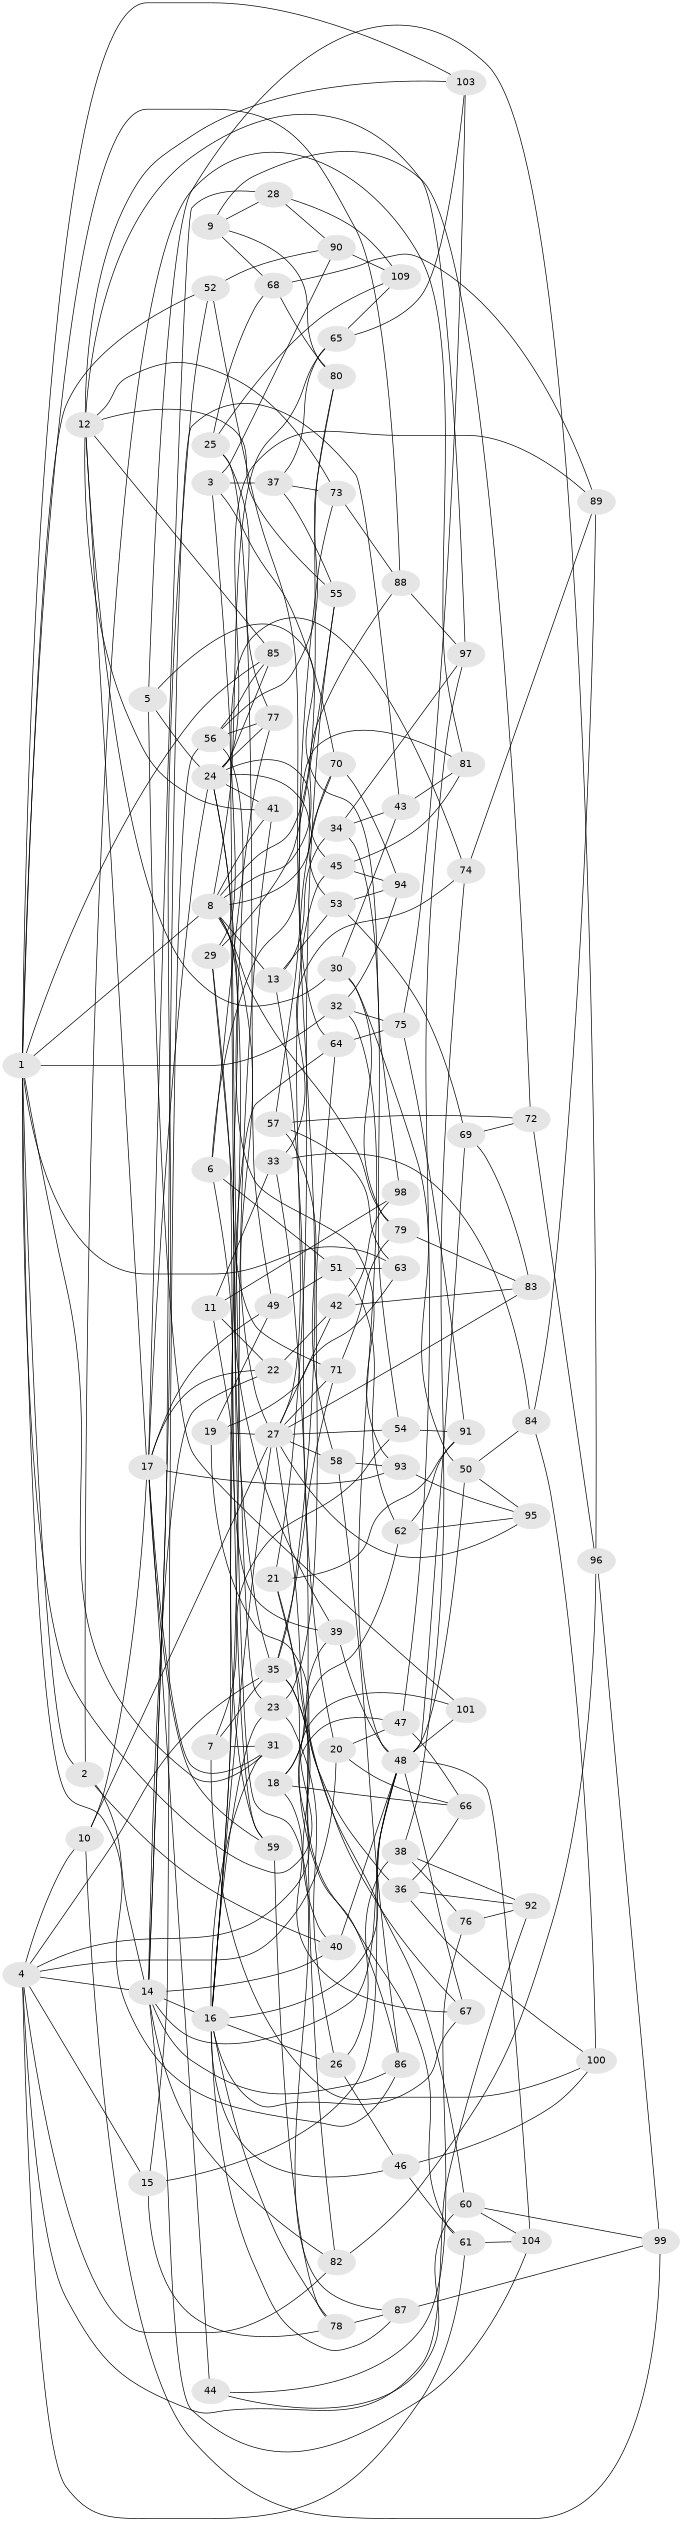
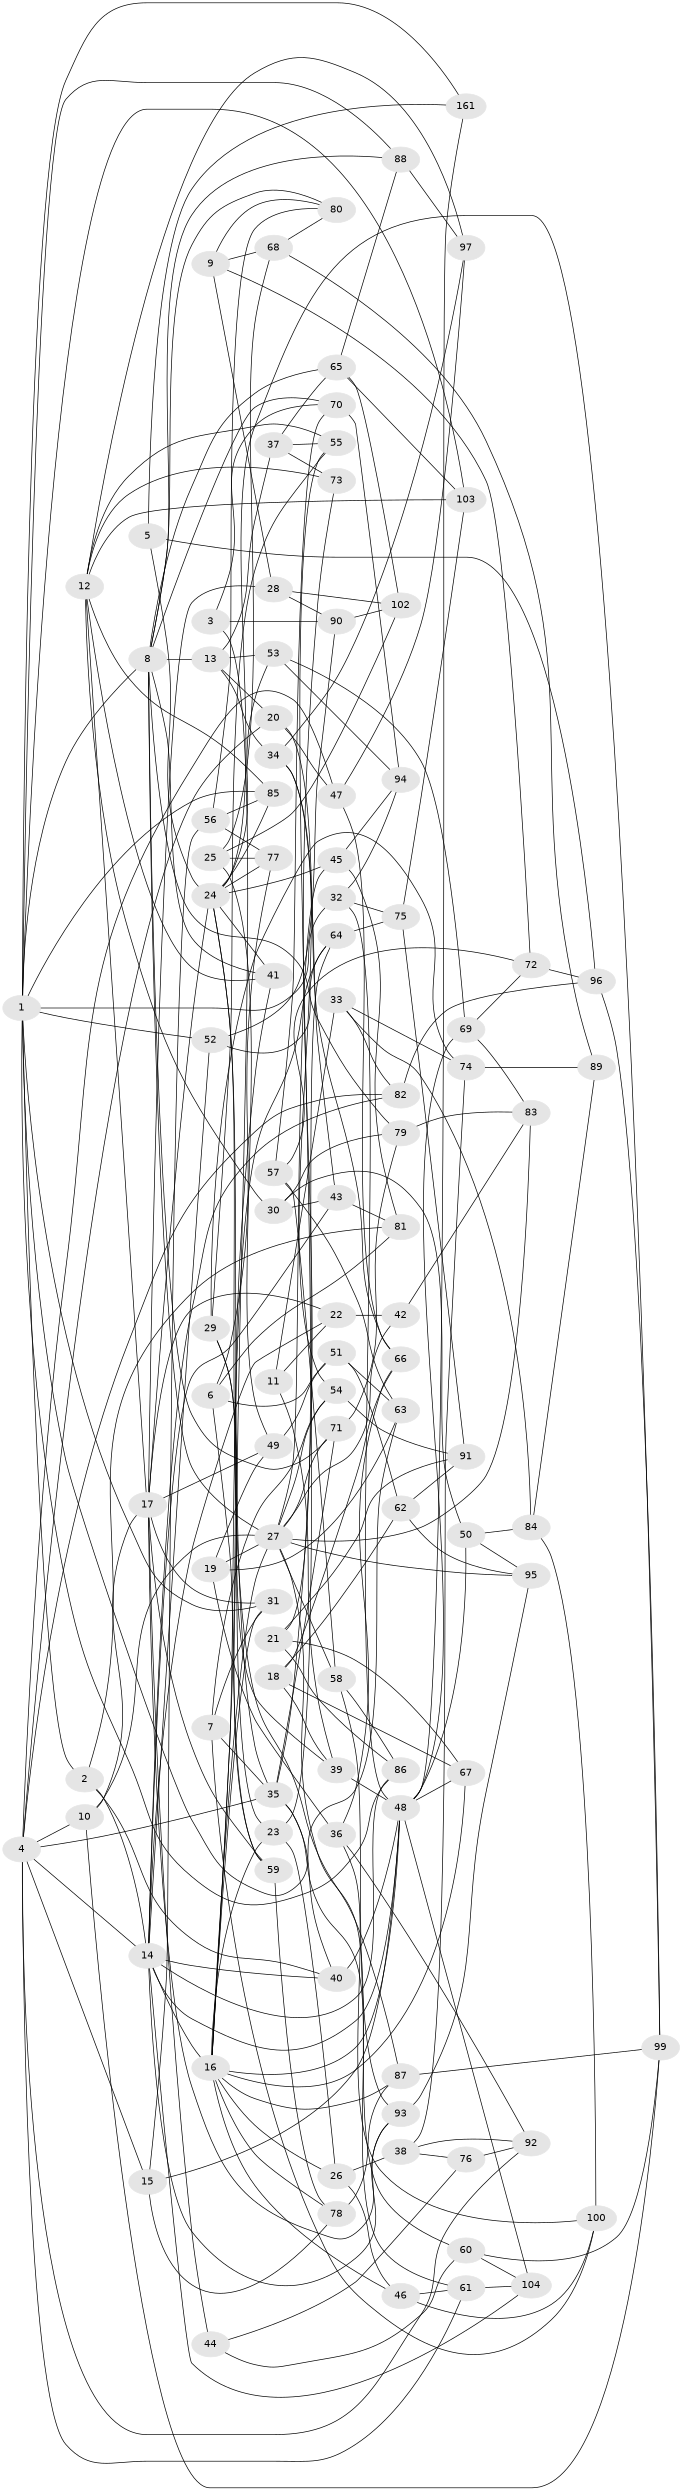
(401, 277) -> (401, 606)
(271, 448) -> (610, 693)
(242, 483) -> (248, 570)
(373, 545) -> (369, 264)
(401, 1193) -> none
(276, 1200) -> (214, 2255)
(466, 1710) -> (466, 106)
